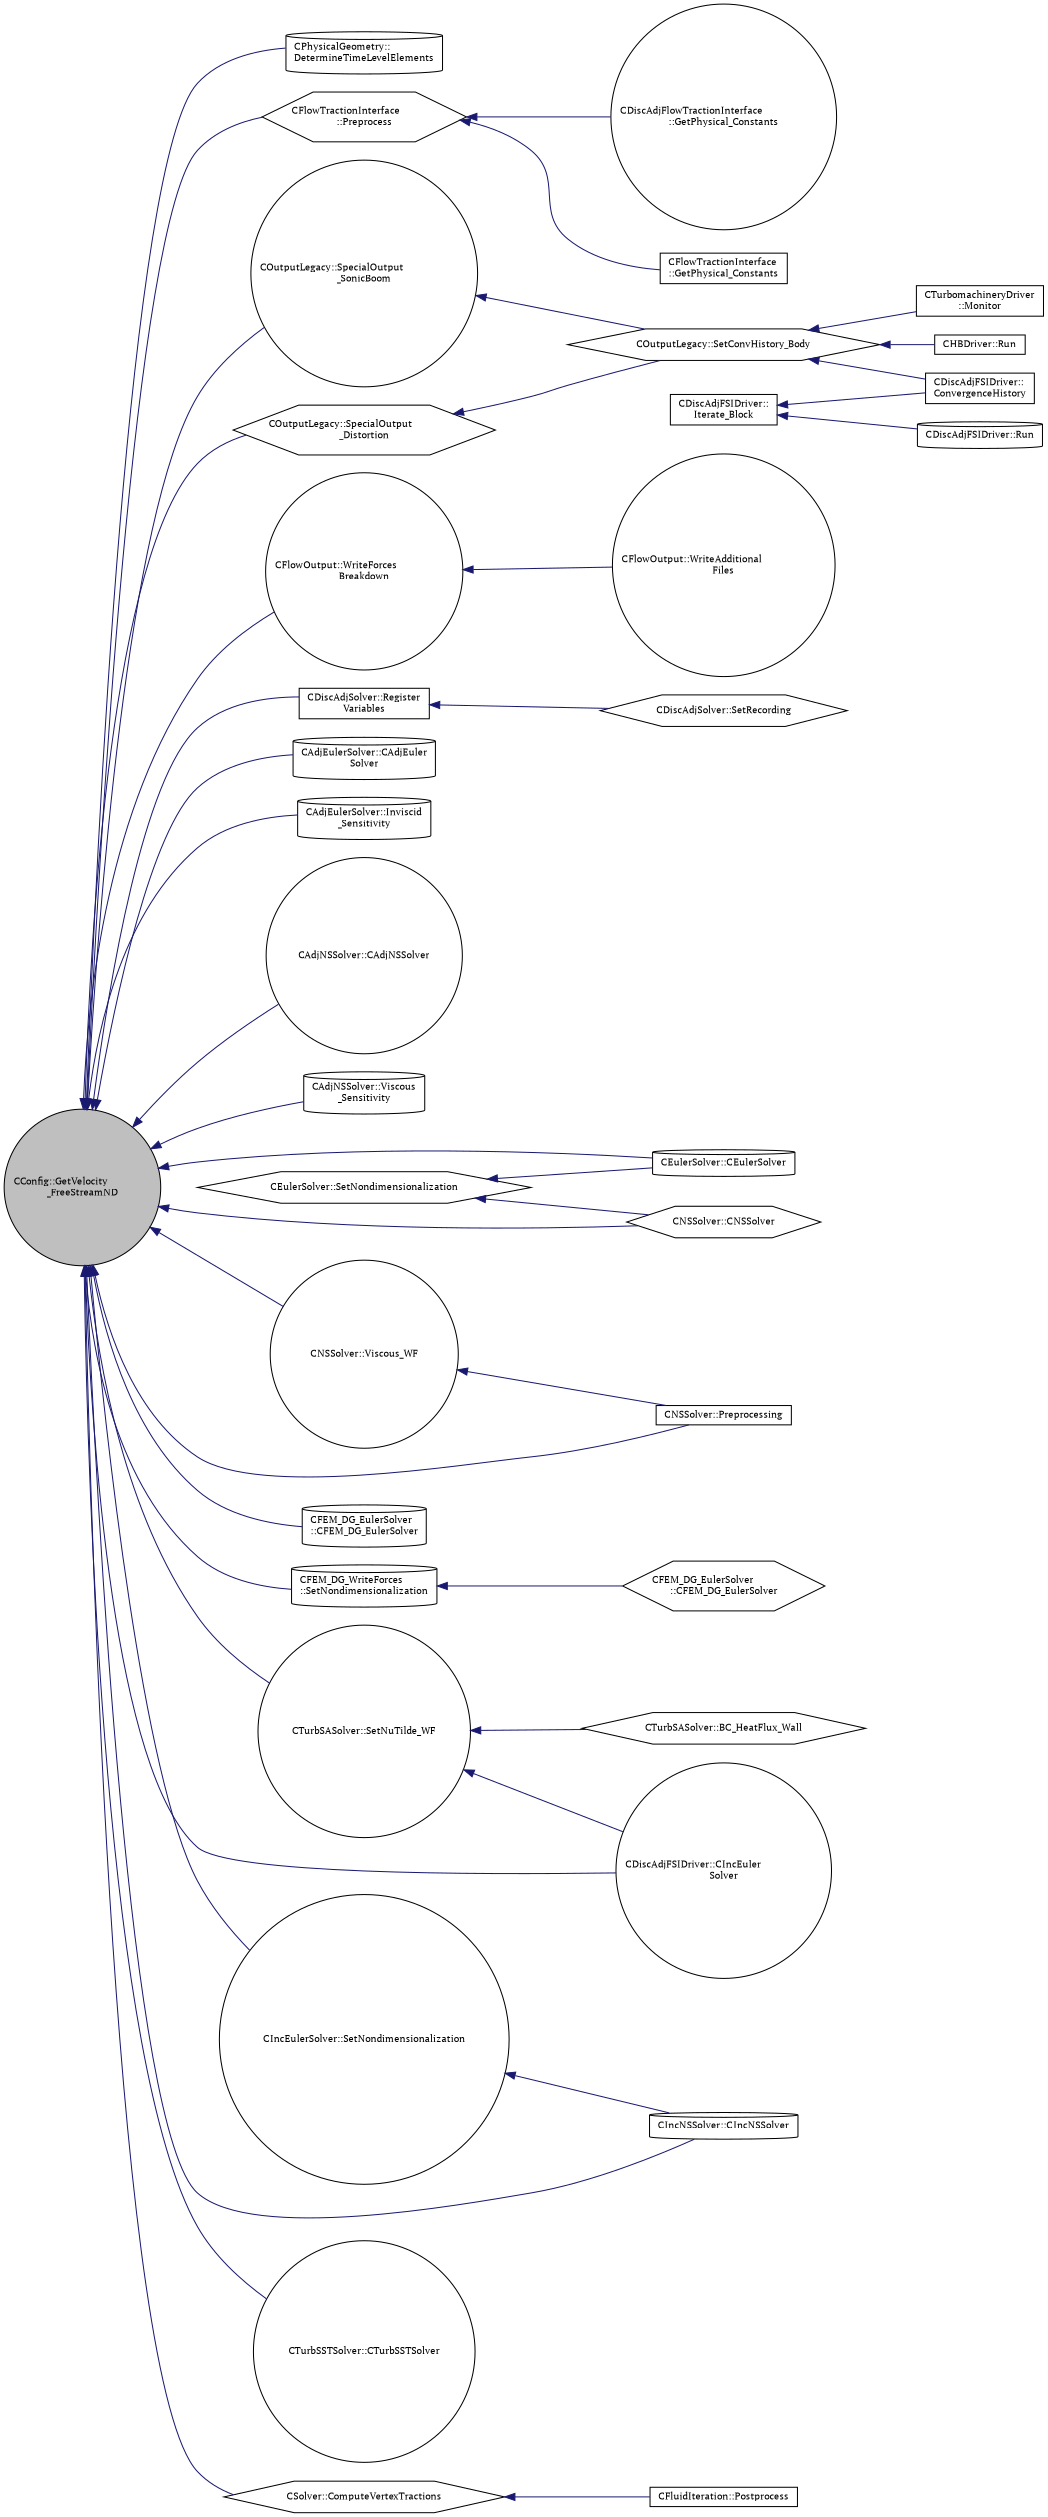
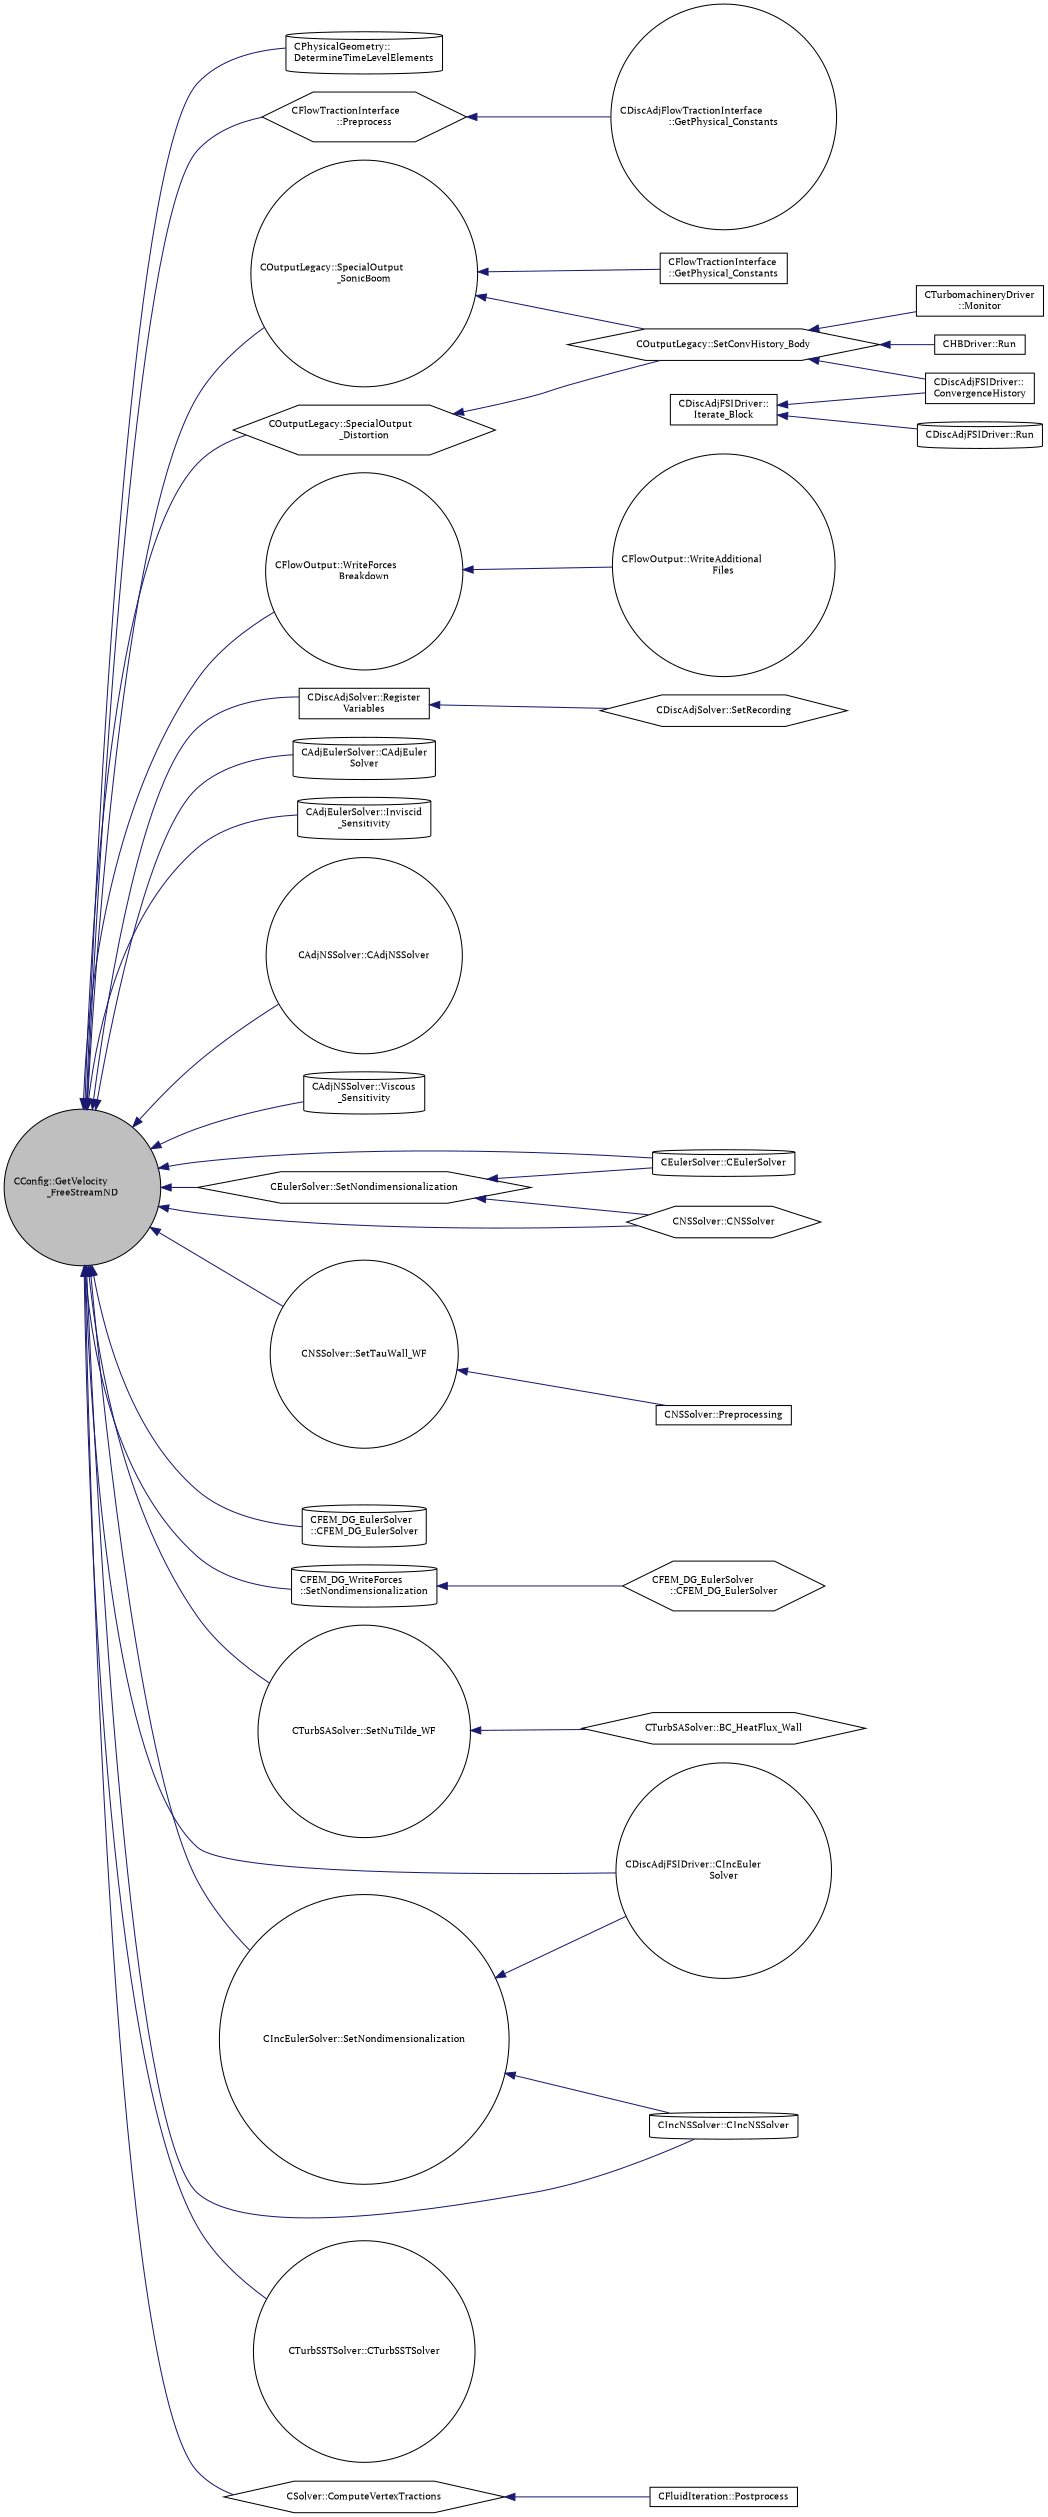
(551, 210) -> (574, 271)
(364, 1354) -> (364, 1354)
(337, 1476) -> (184, 1187)
(548, 1803) -> (565, 1945)
